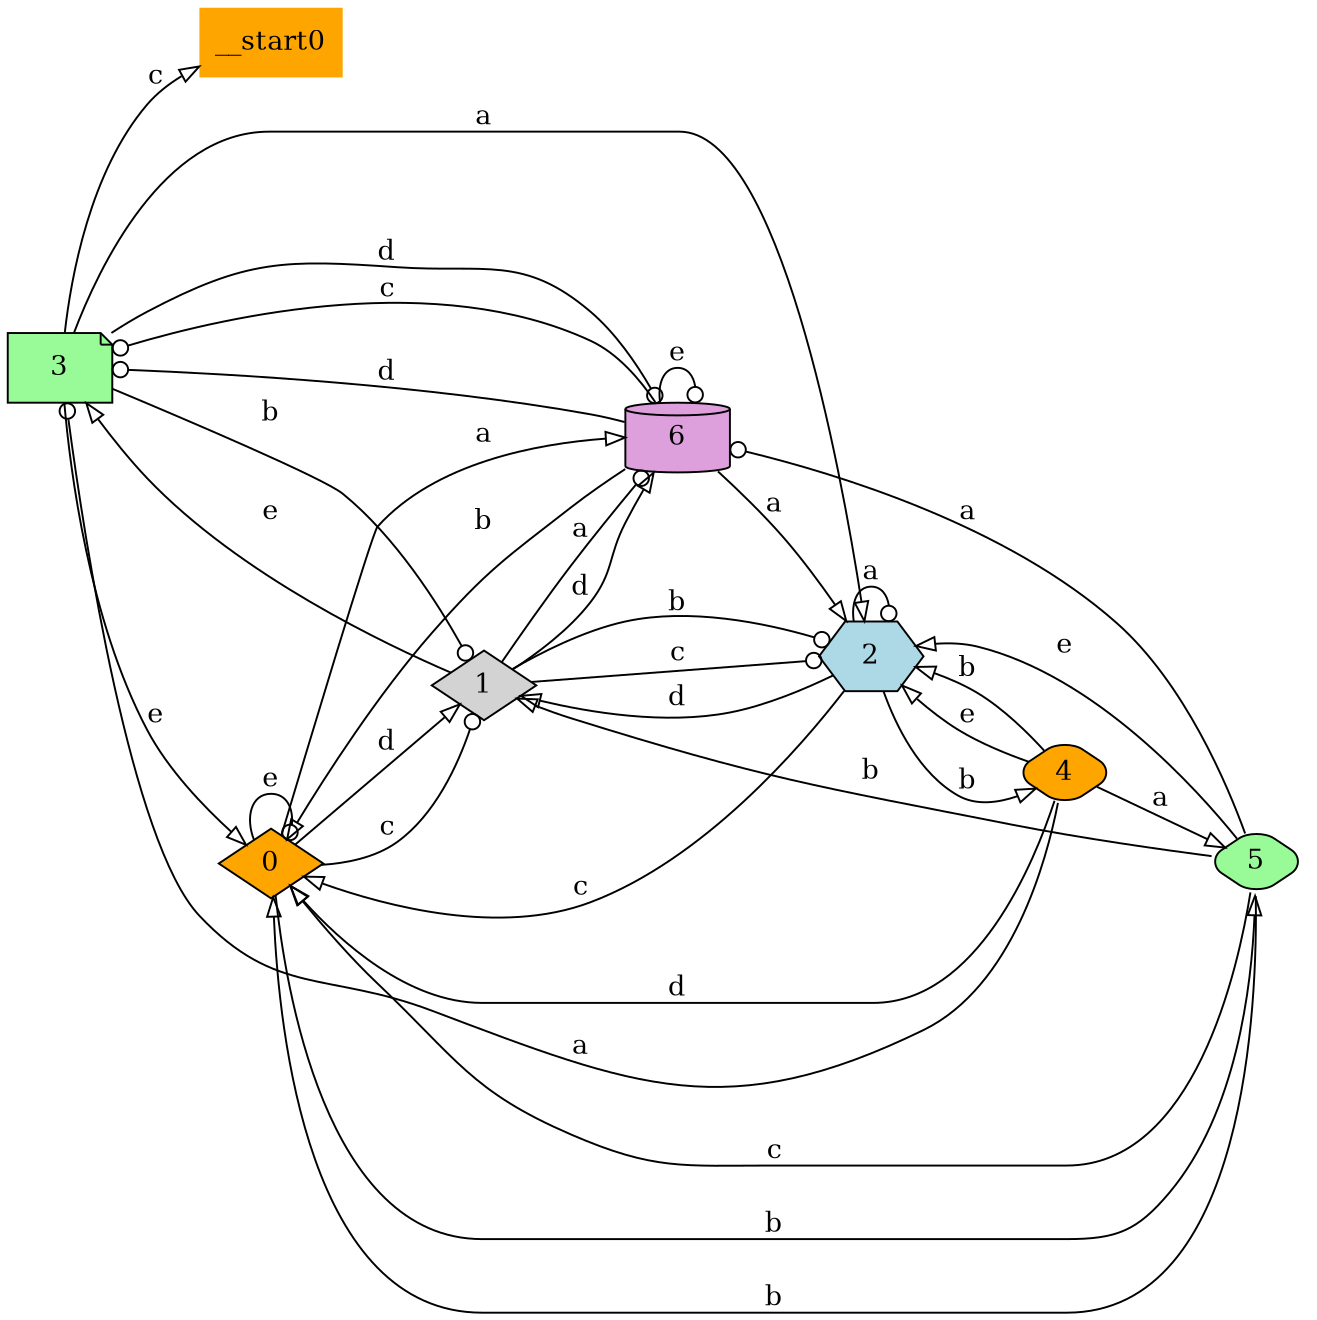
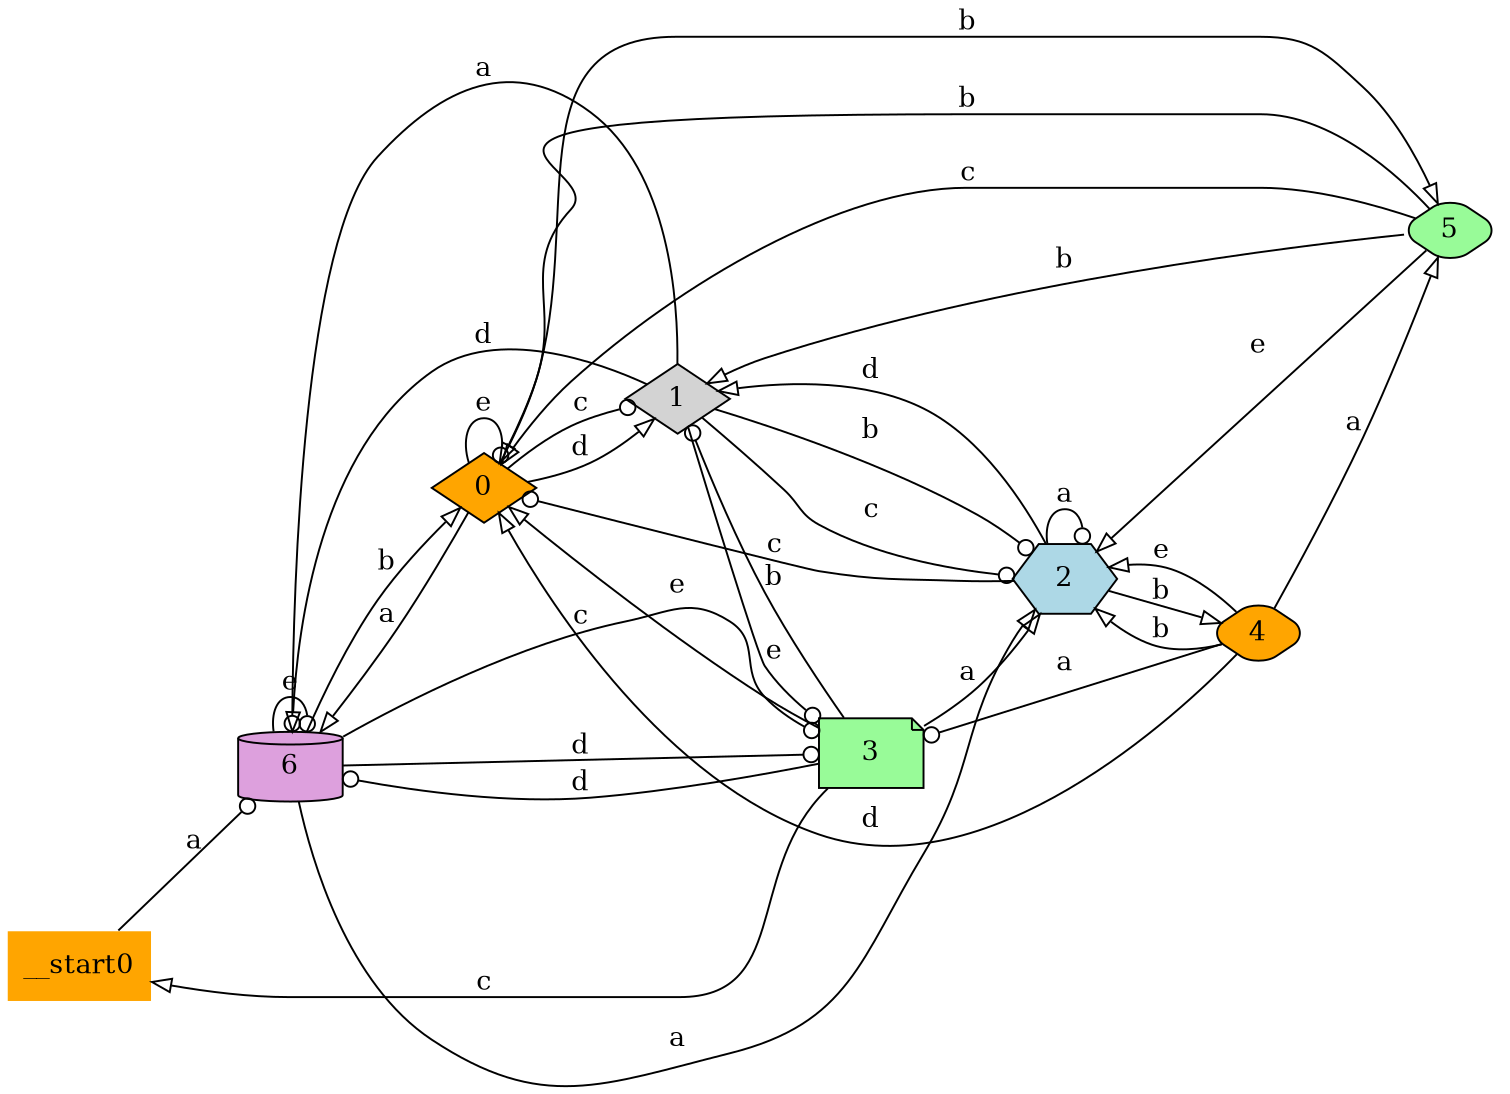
(258, 569) -> (734, 576)
(1051, 575) -> (180, 871)
(618, 890) -> (773, 560)
